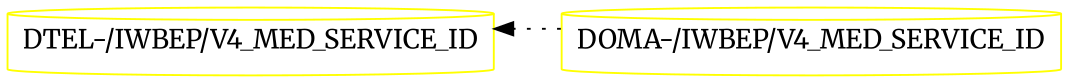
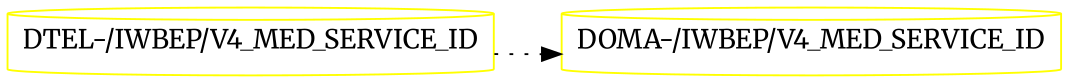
(537, 29) -> (518, 54)
